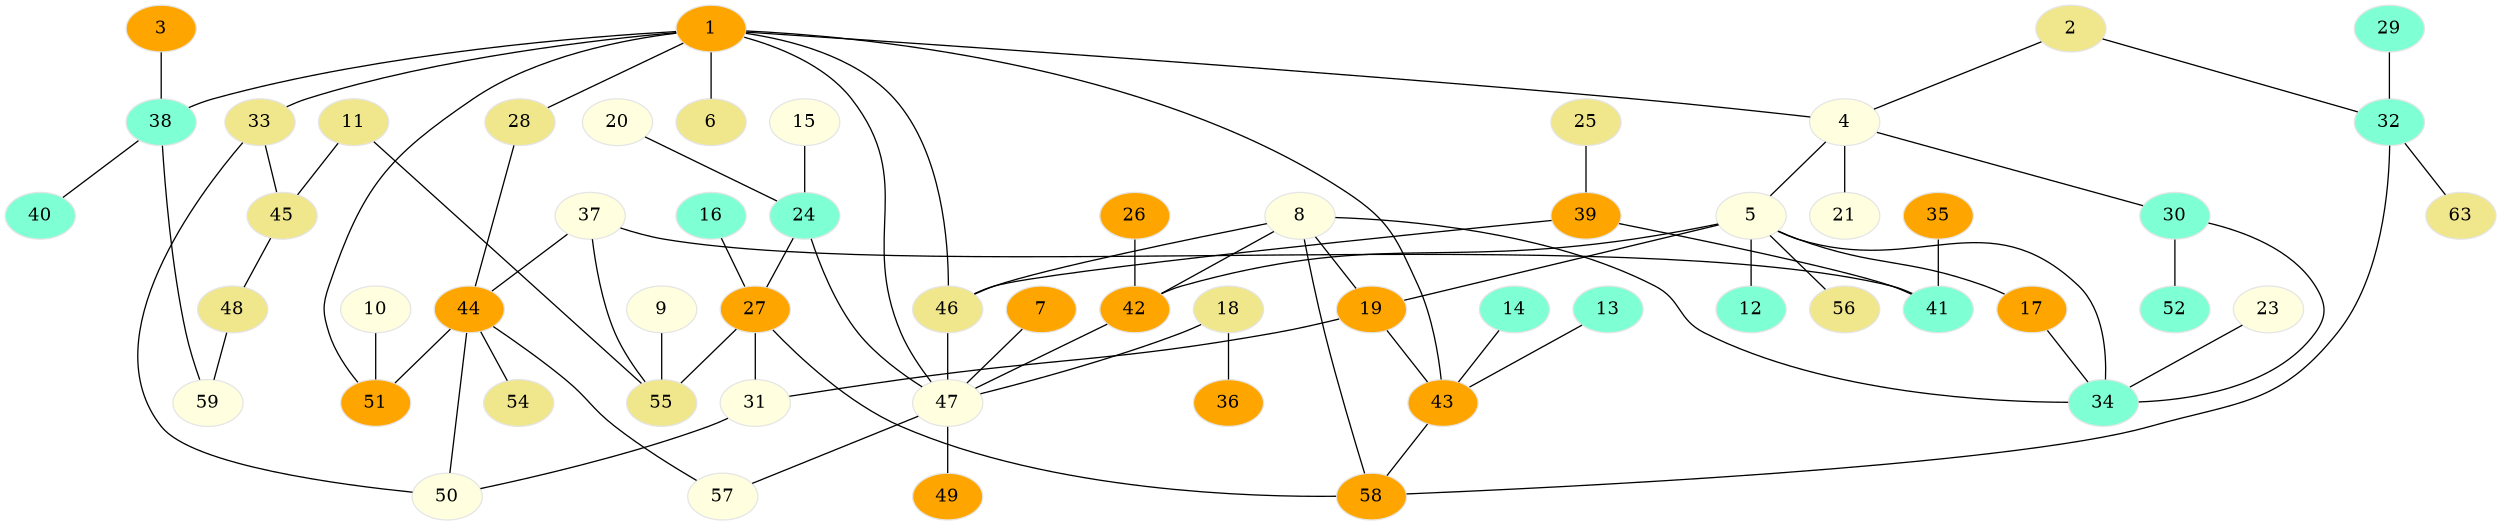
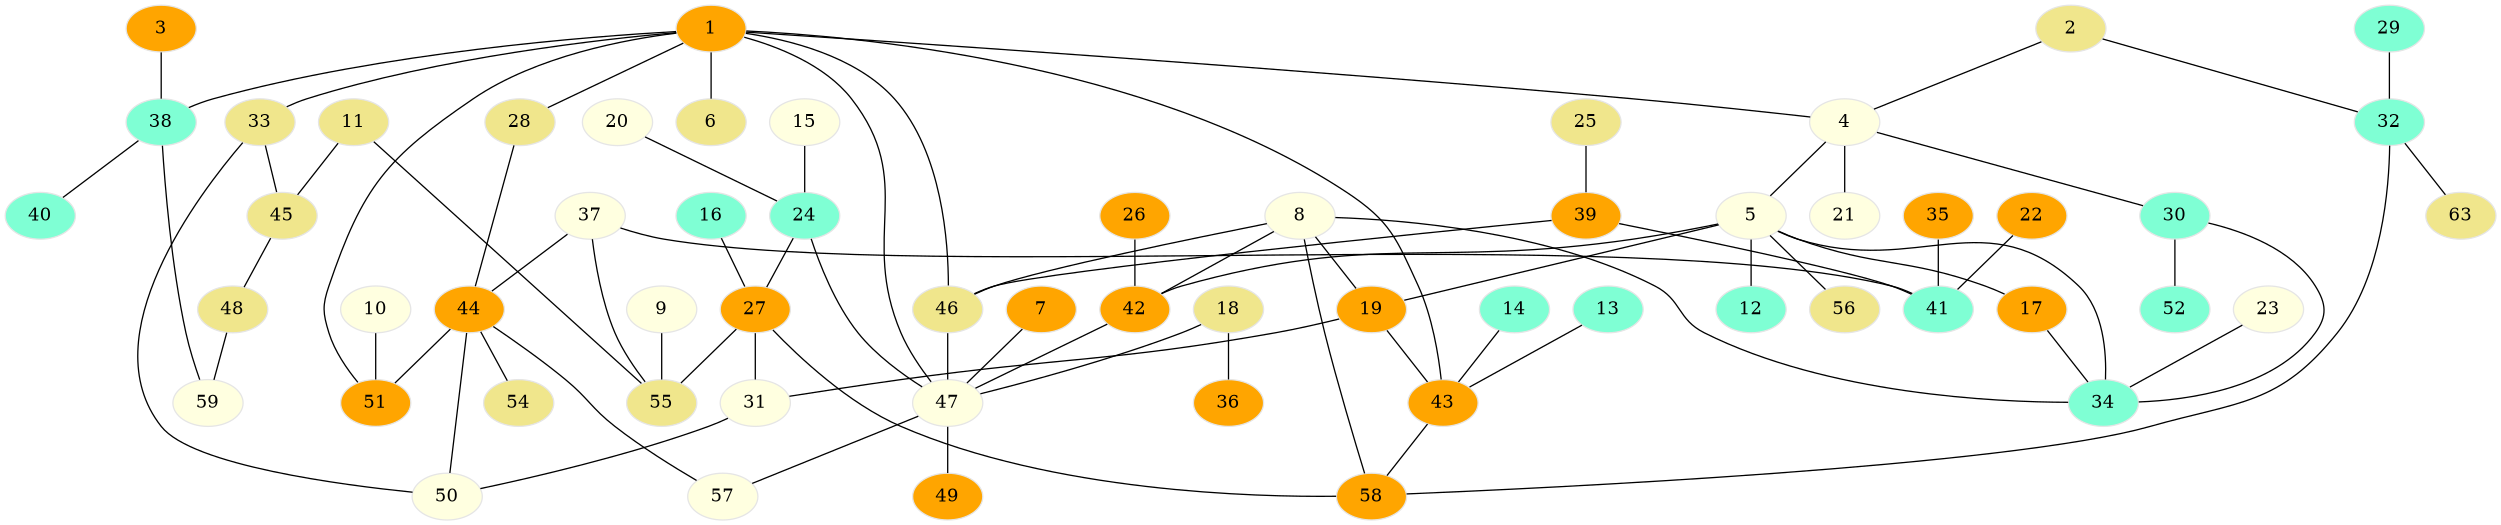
none -> (2032, 216)
